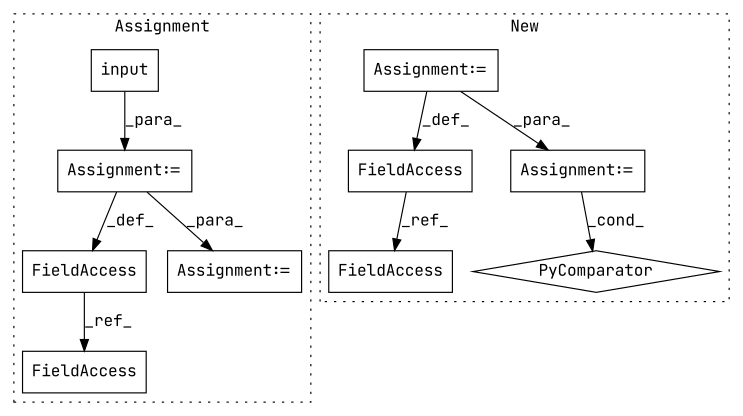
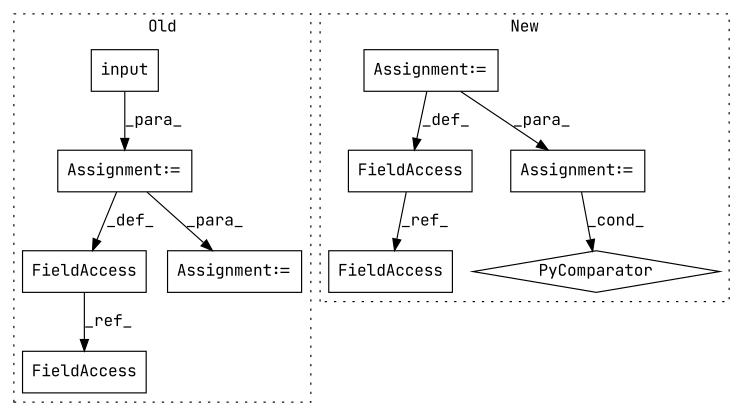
(162, 27) -> (162, 27)
